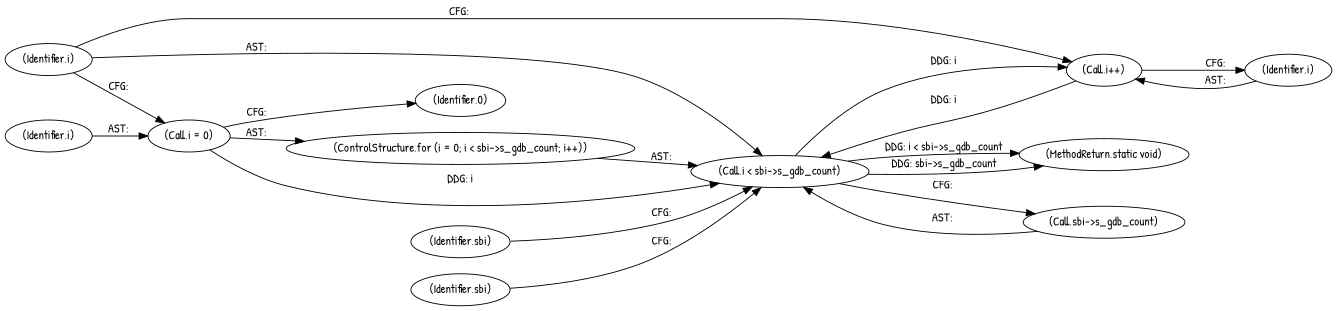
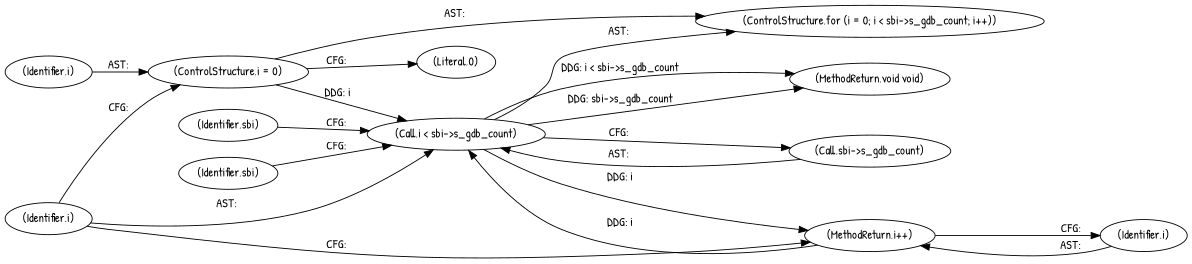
(1104, 70) -> (870, 236)
(461, 100) -> (456, 62)
(189, 136) -> (228, 72)
(1104, 155) -> (870, 79)
(643, 162) -> (596, 48)
